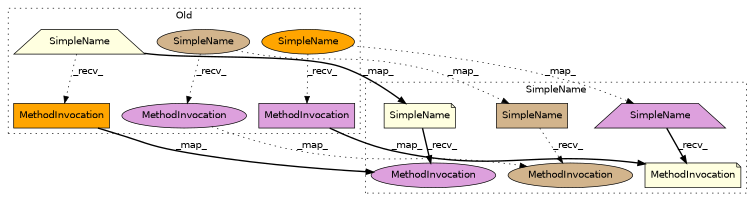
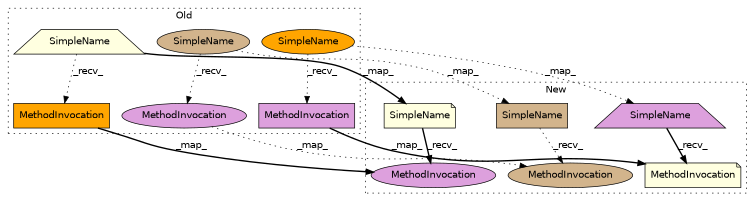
(556, 90) -> (556, 90)
